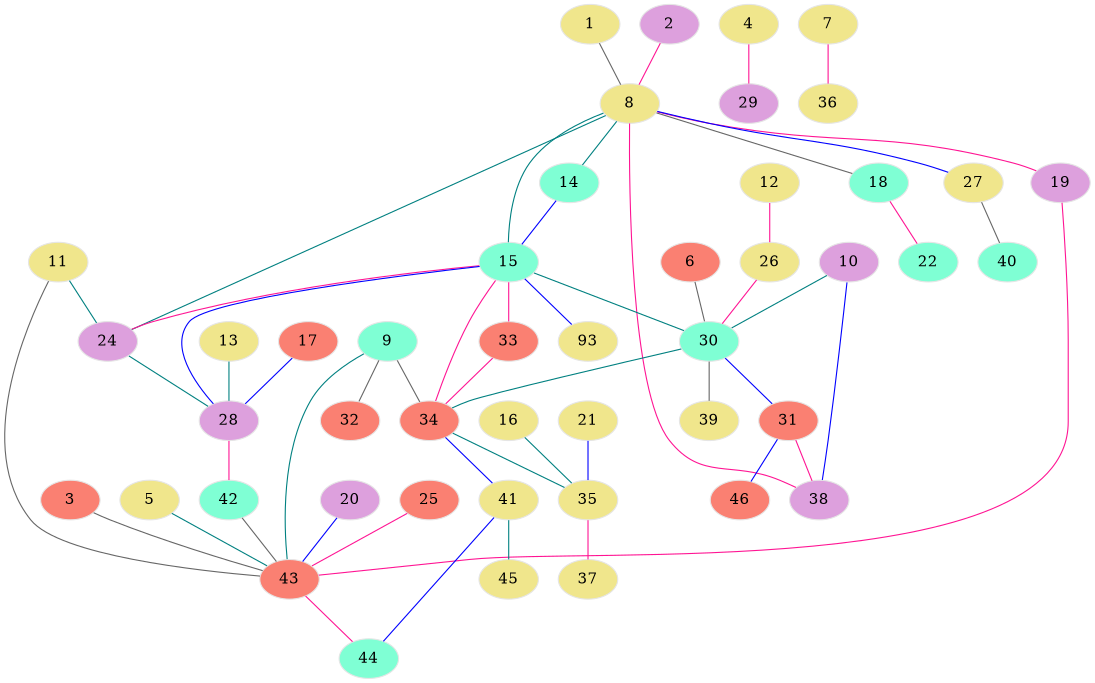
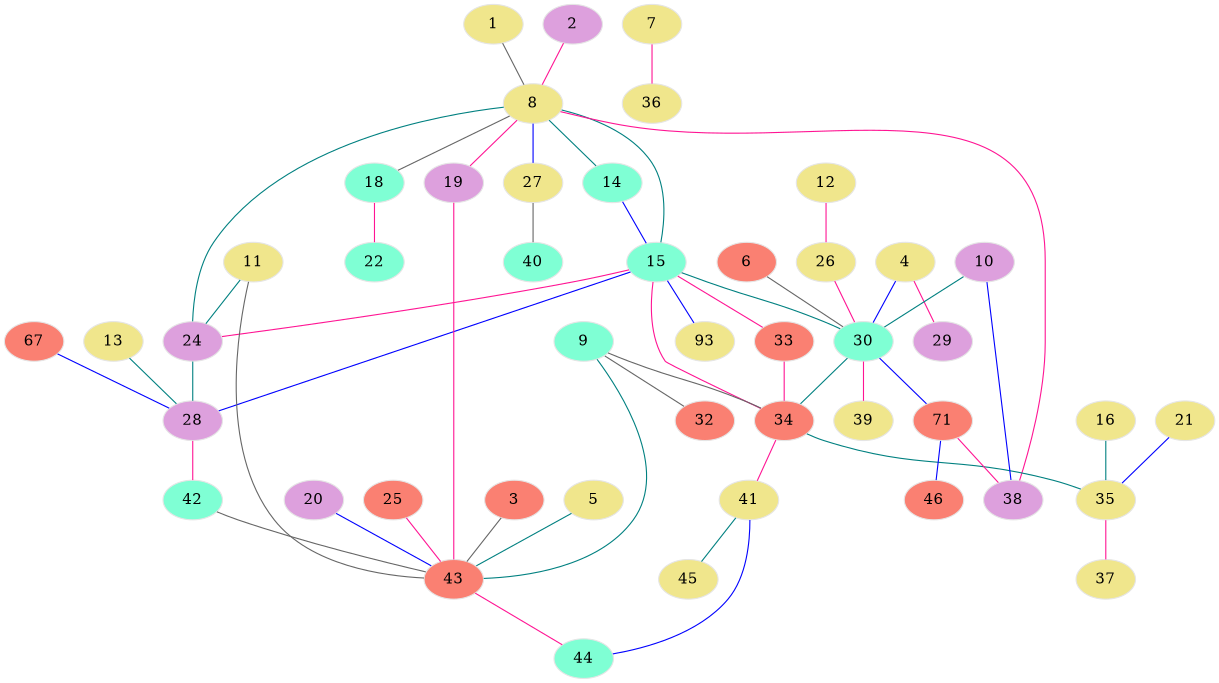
none -> (884, 302)
(308, 341) -> (34, 341)
(709, 381) -> (863, 381)
(788, 421) -> (943, 421)
(469, 460) -> (767, 460)
